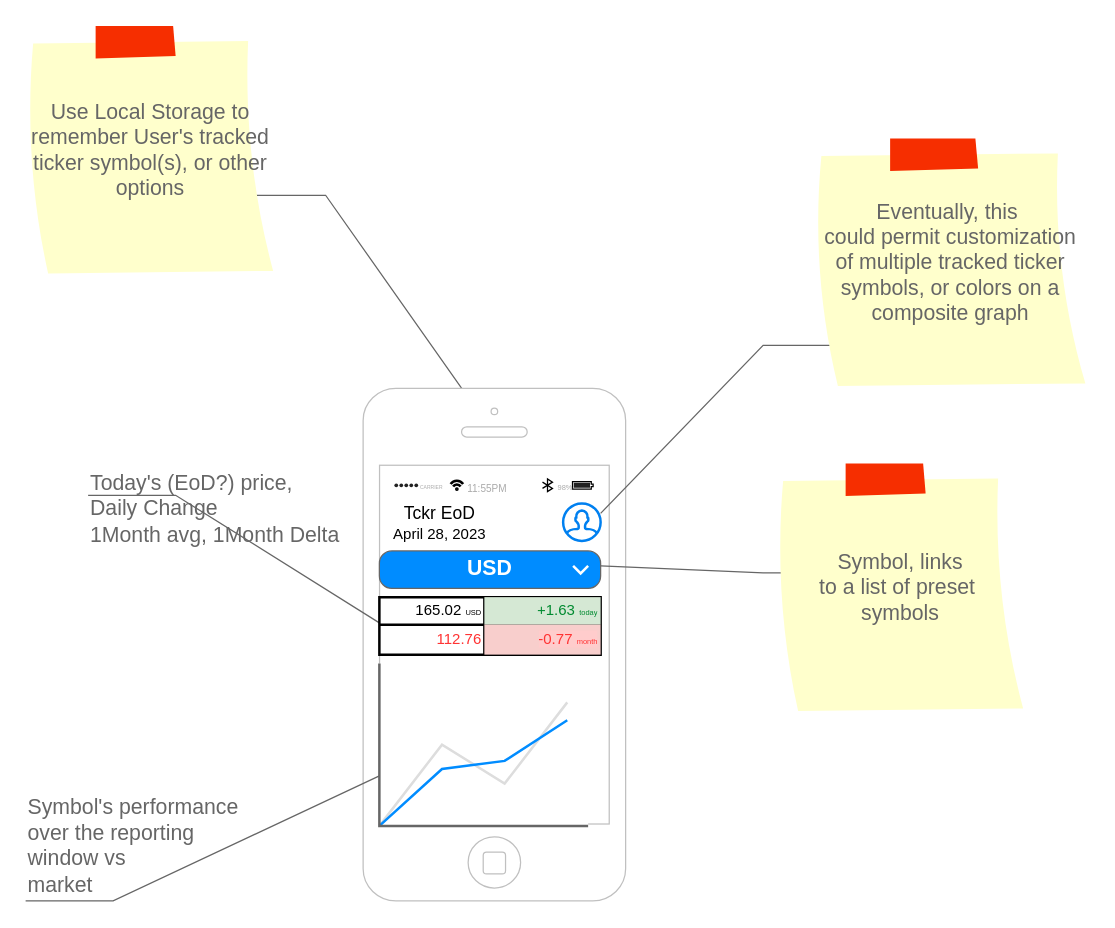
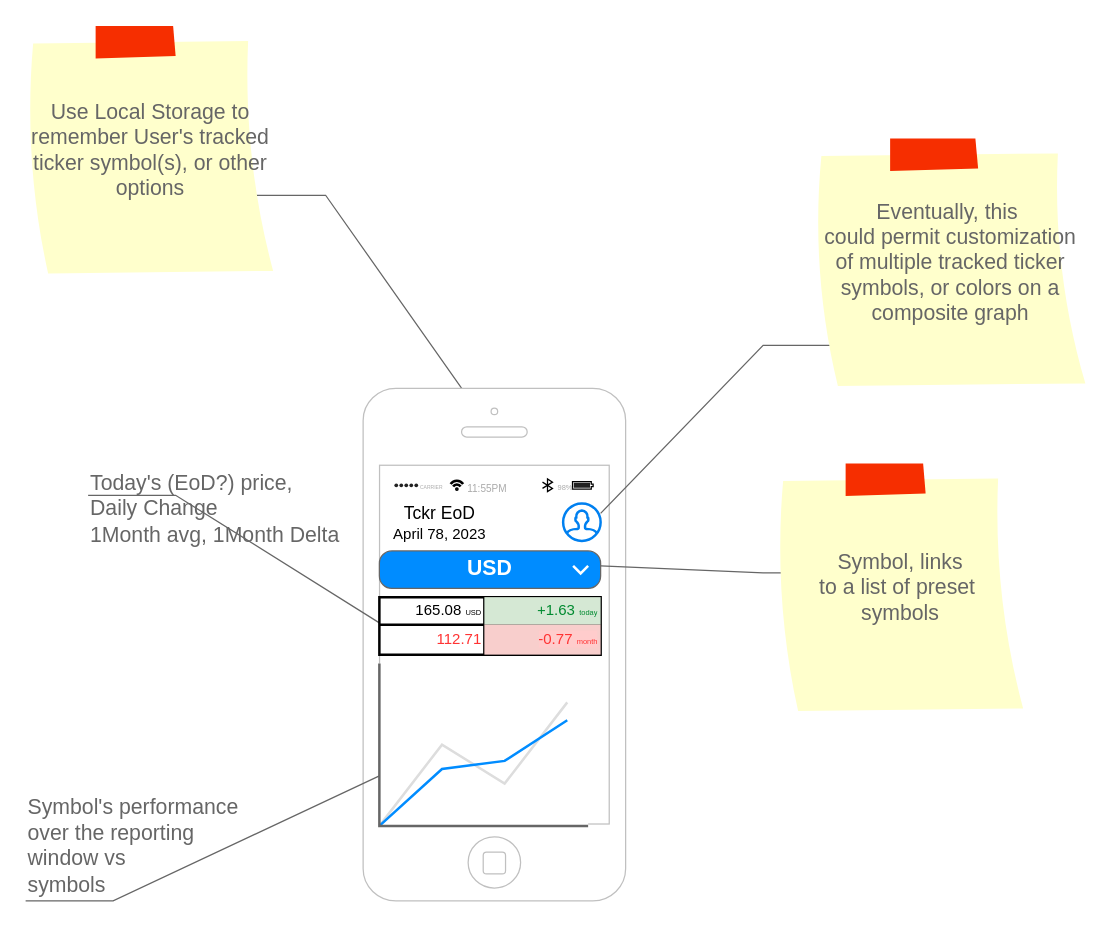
(440, 534) -> (440, 534)
(444, 611) -> (444, 611)
(459, 639) -> (459, 639)
(139, 846) -> (139, 846)
